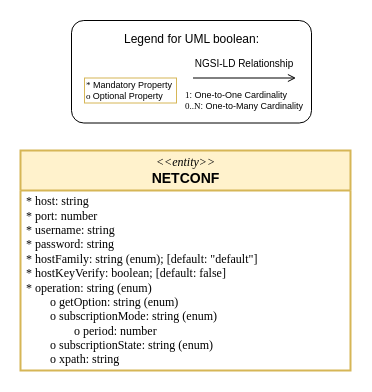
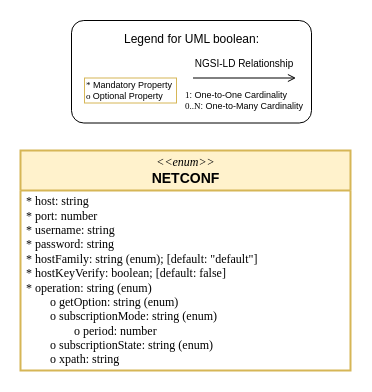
(186, 170) -> (186, 170)
